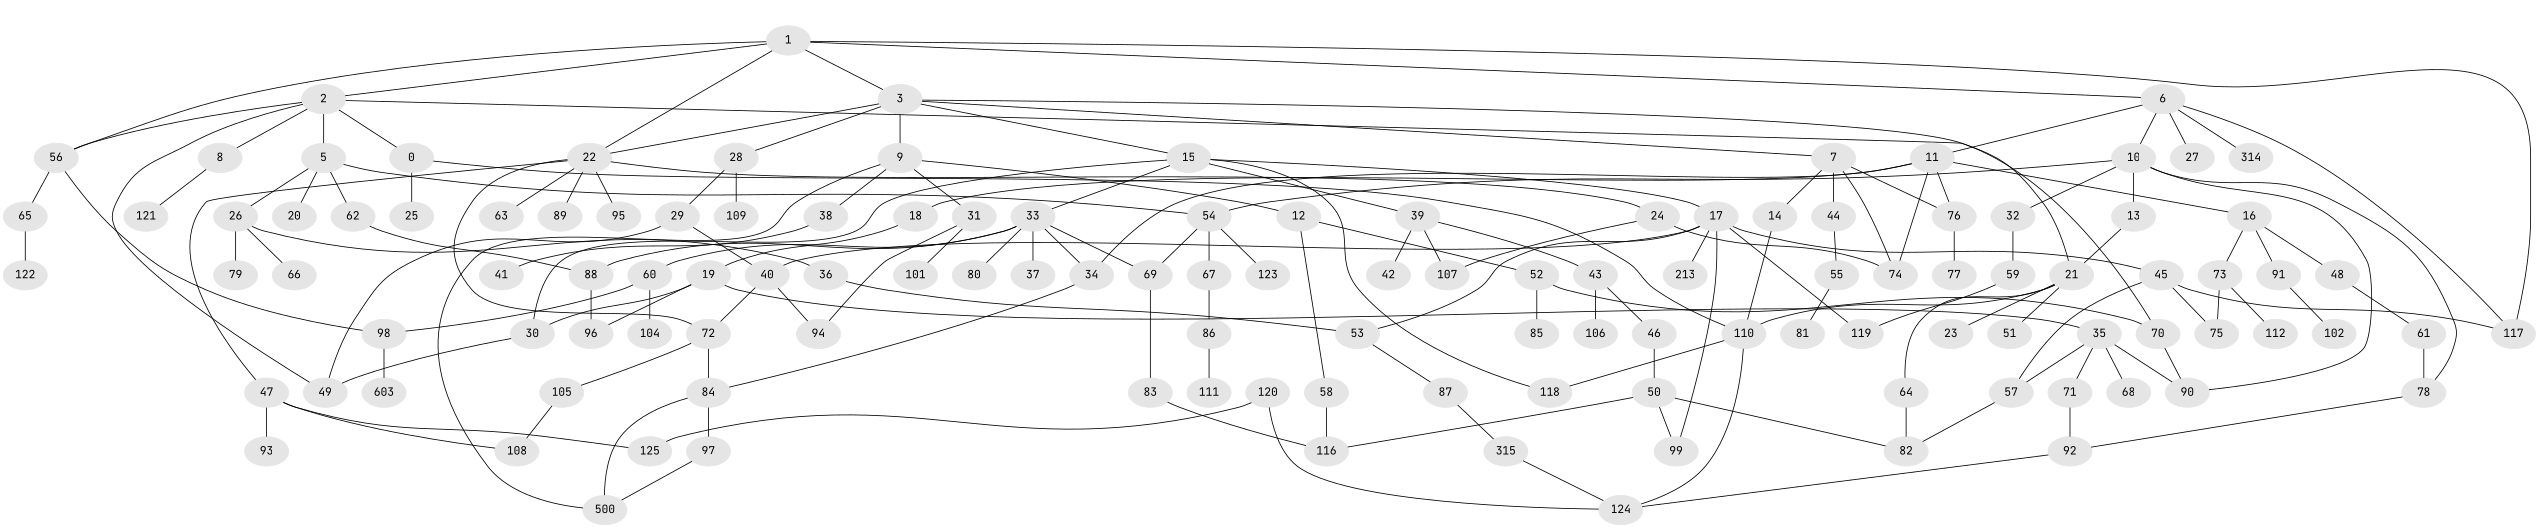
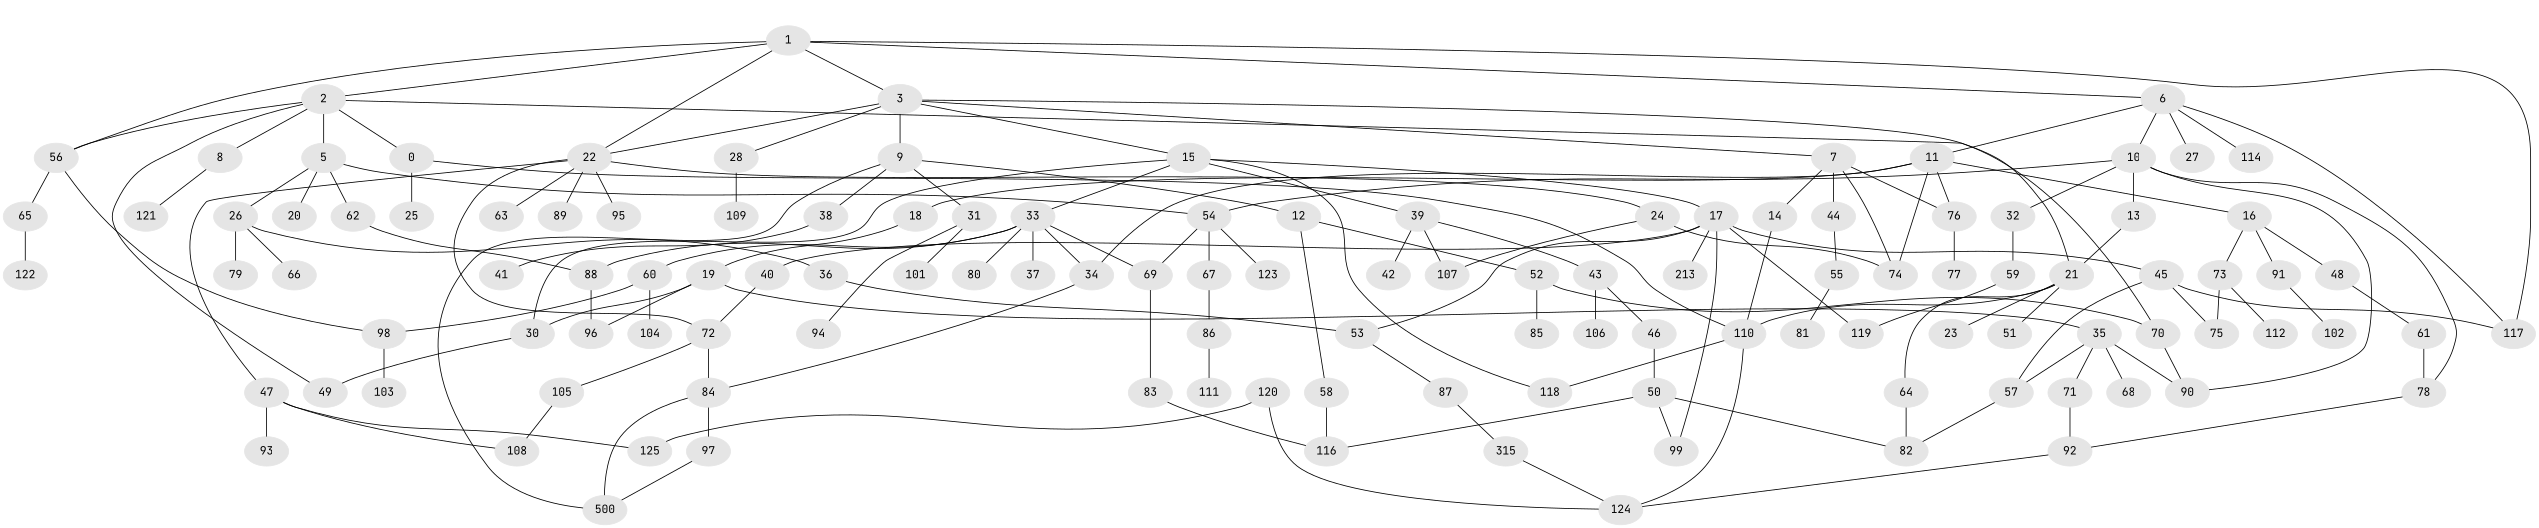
(2251, 158) -> (2251, 158)
(677, 217) -> none
(793, 305) -> none
(384, 393) -> (384, 393)
